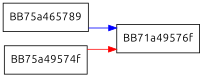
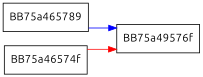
(158, 39) -> (158, 39)
(46, 60) -> (46, 60)
